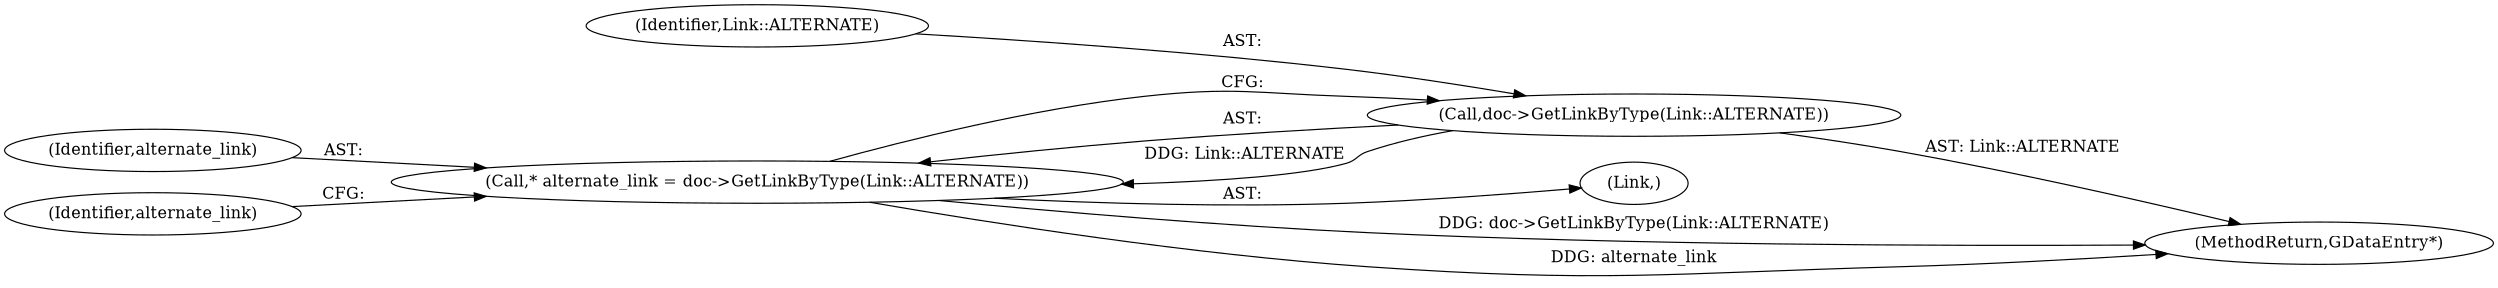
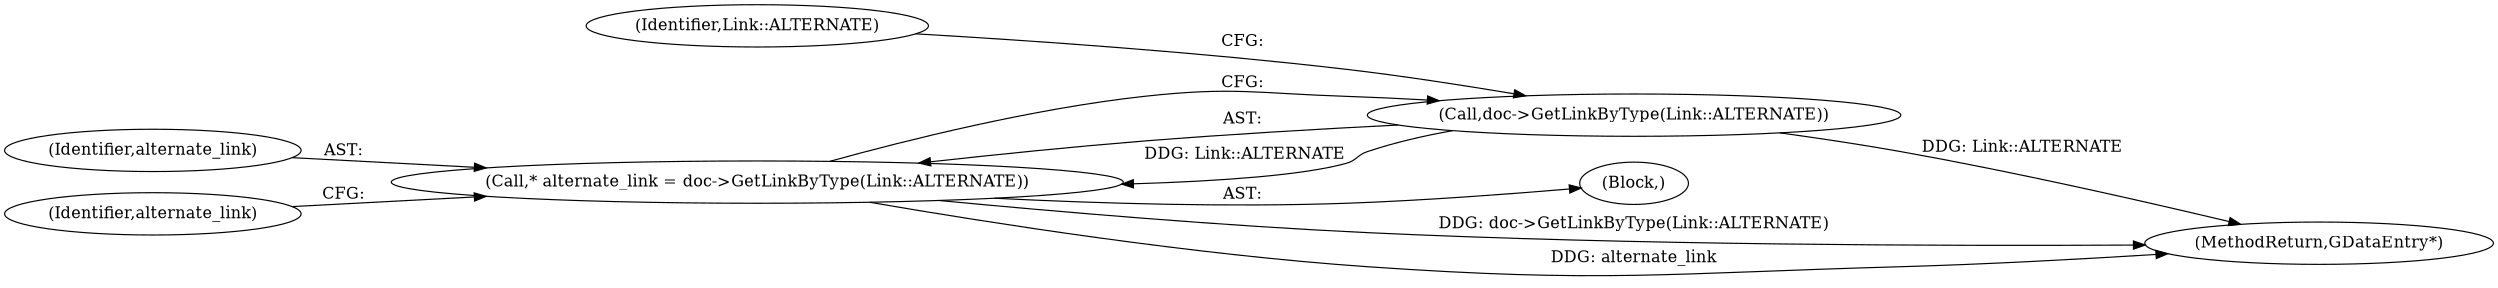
(1245, 42) -> (1245, 42)
(2023, 147) -> (2023, 147)
(1634, 183) -> (1634, 183)
